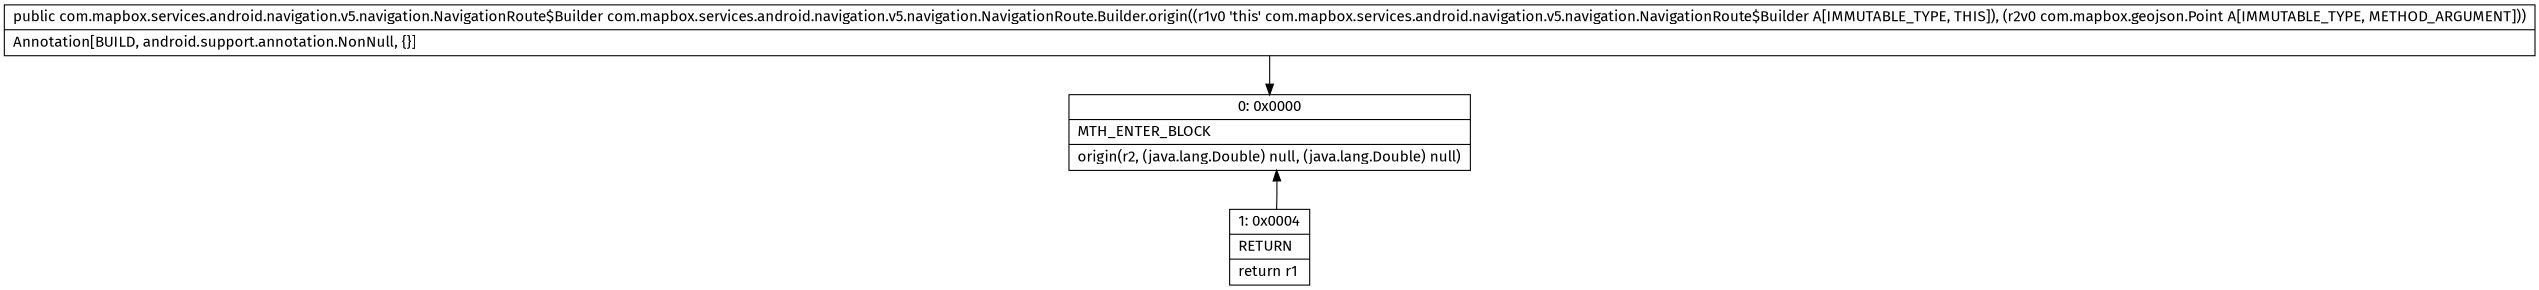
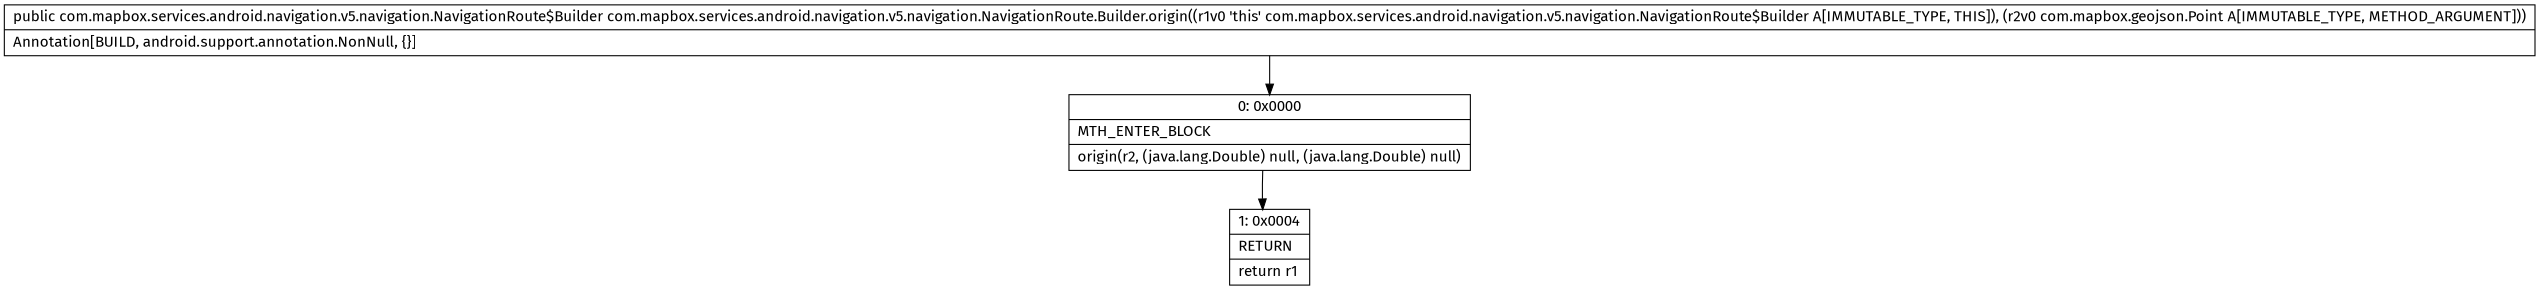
(1277, 195) -> (1262, 184)
